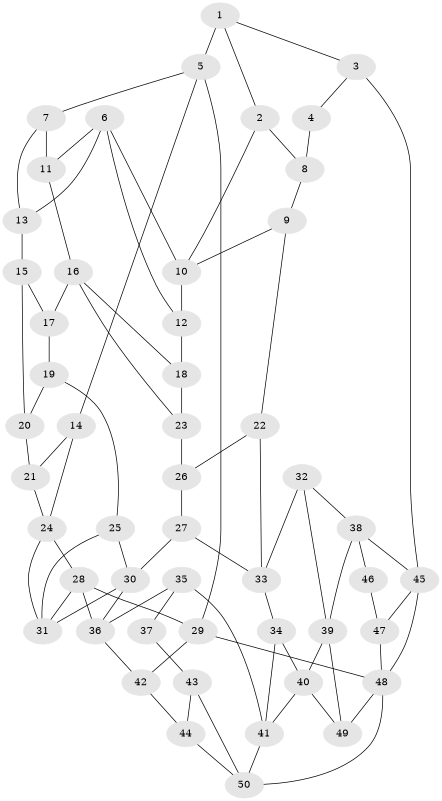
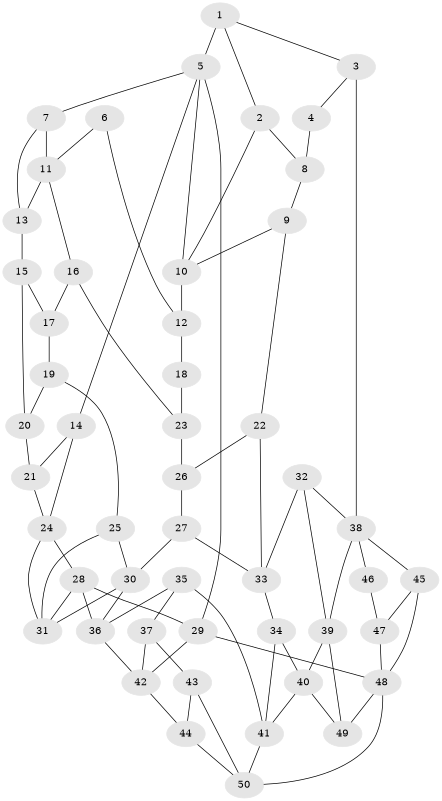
(76, 177) -> (34, 195)
(143, 195) -> (191, 169)
(410, 317) -> (356, 298)
(128, 323) -> none
none -> (144, 657)
